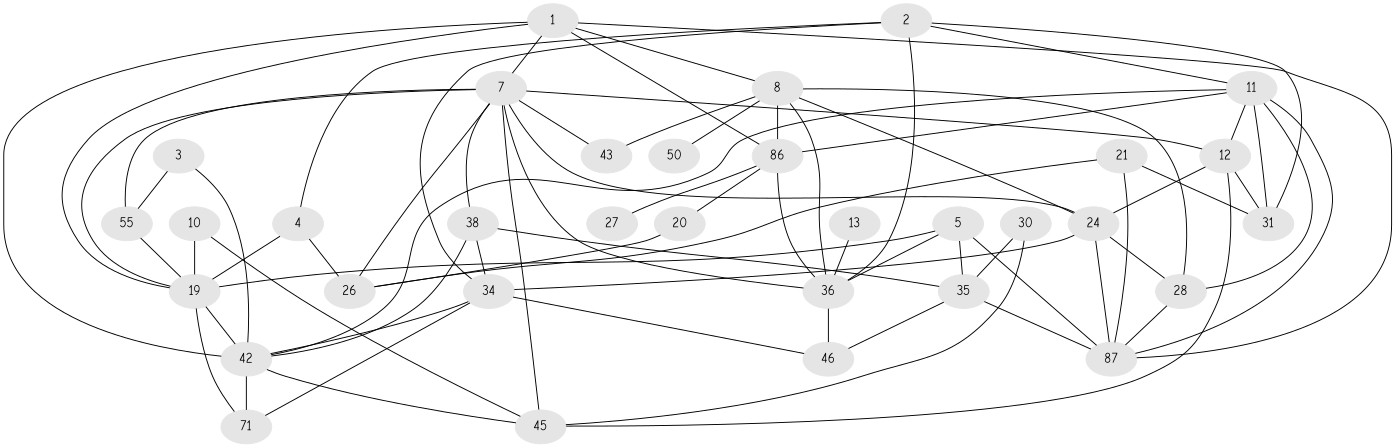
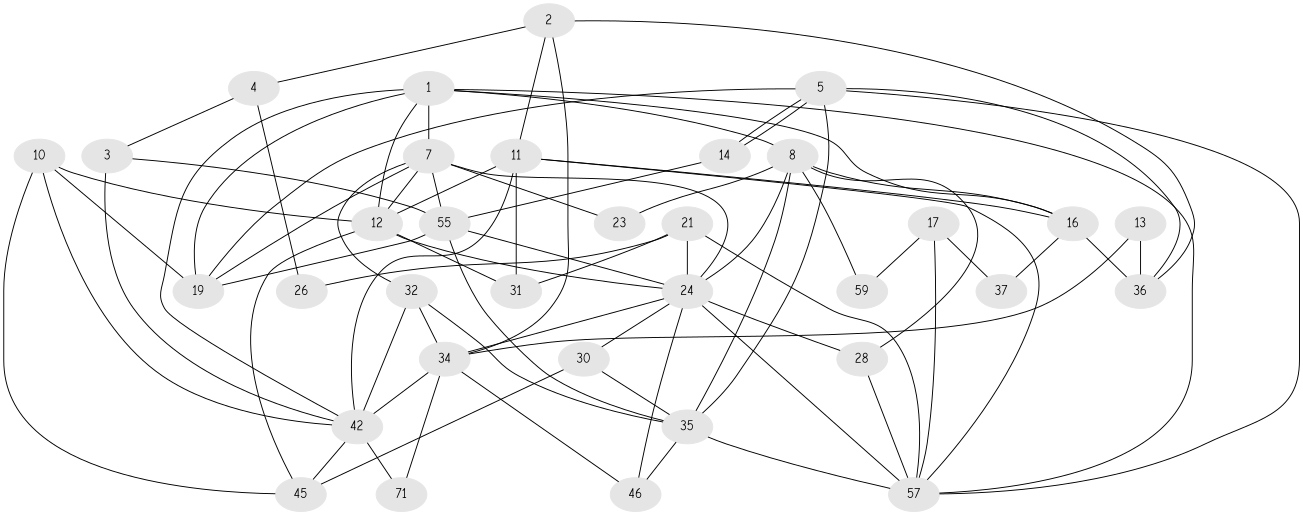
(1182, 45) -> none
none -> (390, 152)
(606, 156) -> (620, 224)
(674, 156) -> (862, 291)
none -> (725, 156)
(778, 156) -> (1073, 224)
(429, 180) -> none
(820, 186) -> (753, 296)
none -> (196, 202)
(1310, 222) -> none
(473, 224) -> (412, 291)
(612, 224) -> (1001, 291)
(680, 224) -> none
none -> (934, 224)
(569, 233) -> none
none -> (551, 254)
(250, 256) -> (181, 122)
(521, 257) -> none
none -> (687, 258)
(221, 325) -> (139, 356)
none -> (636, 325)
(828, 325) -> (658, 392)
none -> (828, 334)
(1111, 359) -> (914, 495)
none -> (531, 361)
(208, 363) -> none
